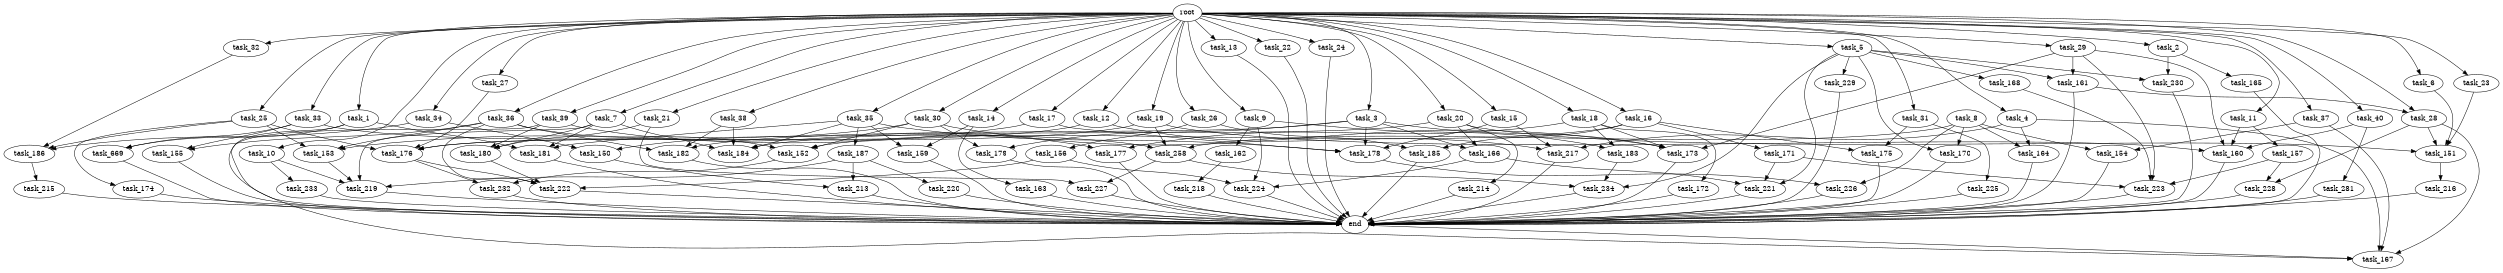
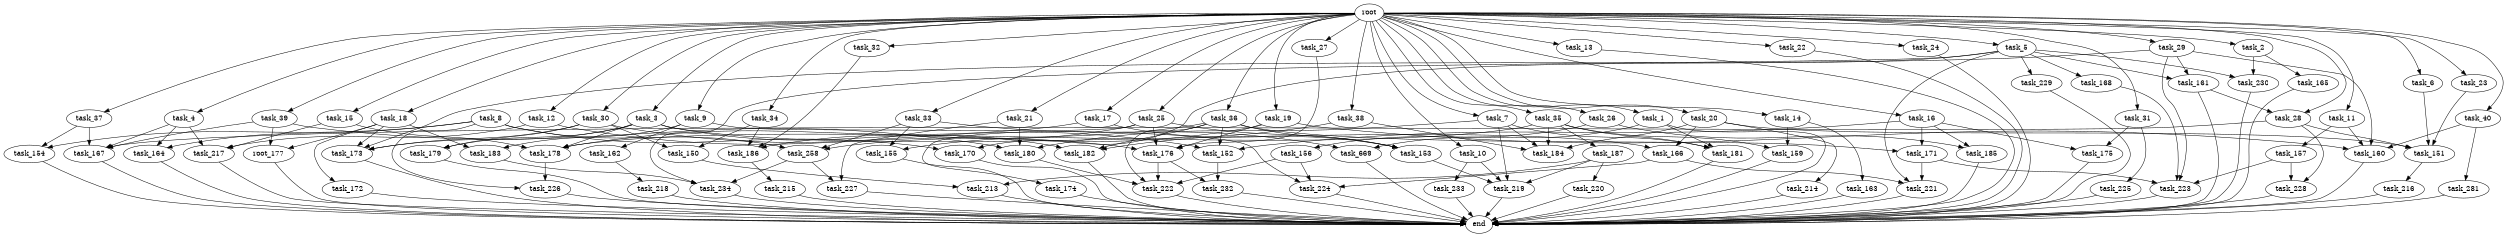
none -> (1566, 142)
(1111, 154) -> (269, 154)
(1858, 242) -> (777, 221)
